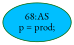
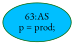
(37, 22) -> (37, 22)
